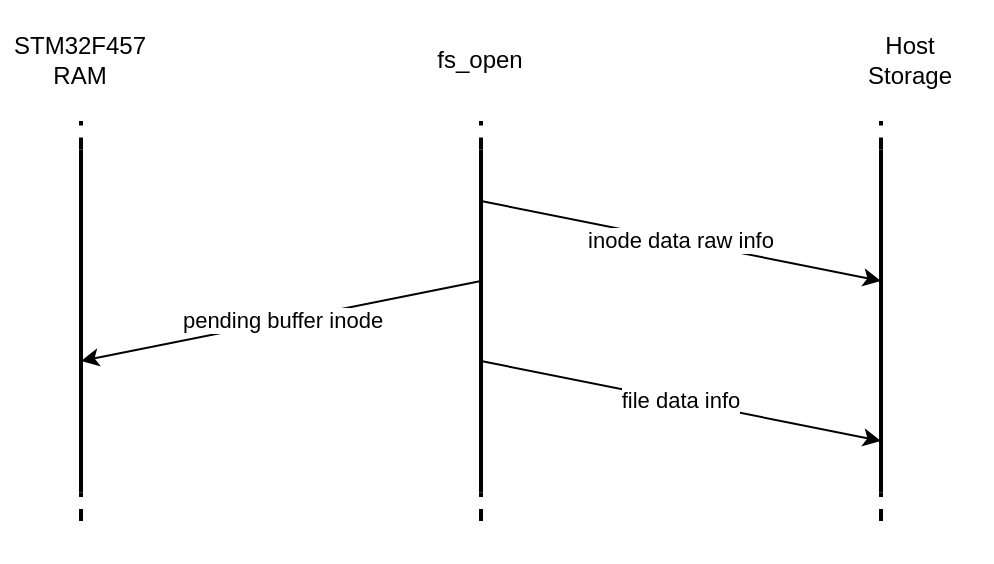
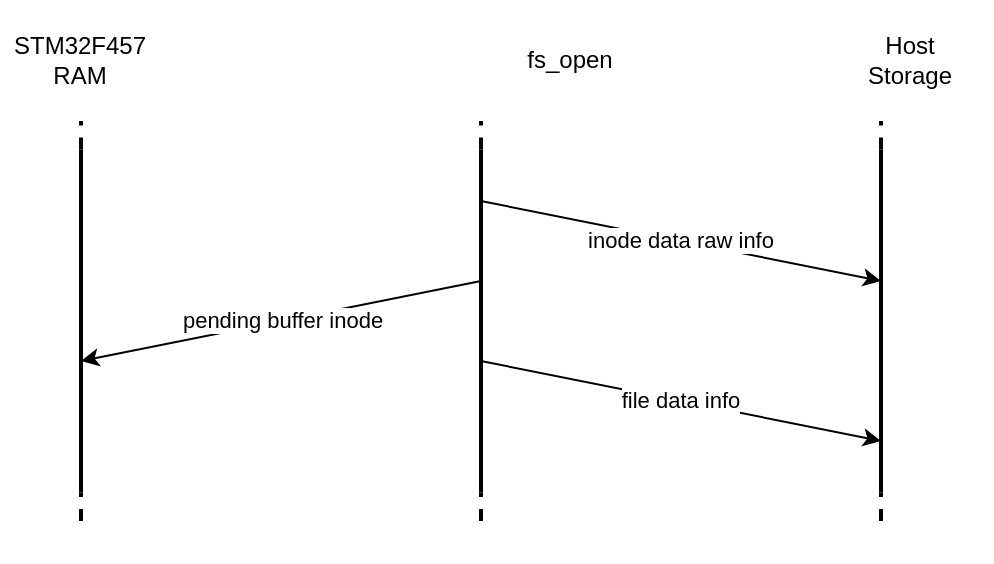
(481, 61) -> (571, 61)
